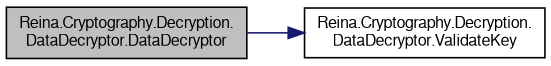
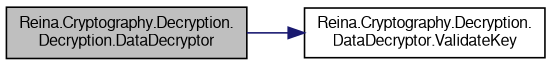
(127, 33) -> (127, 33)
